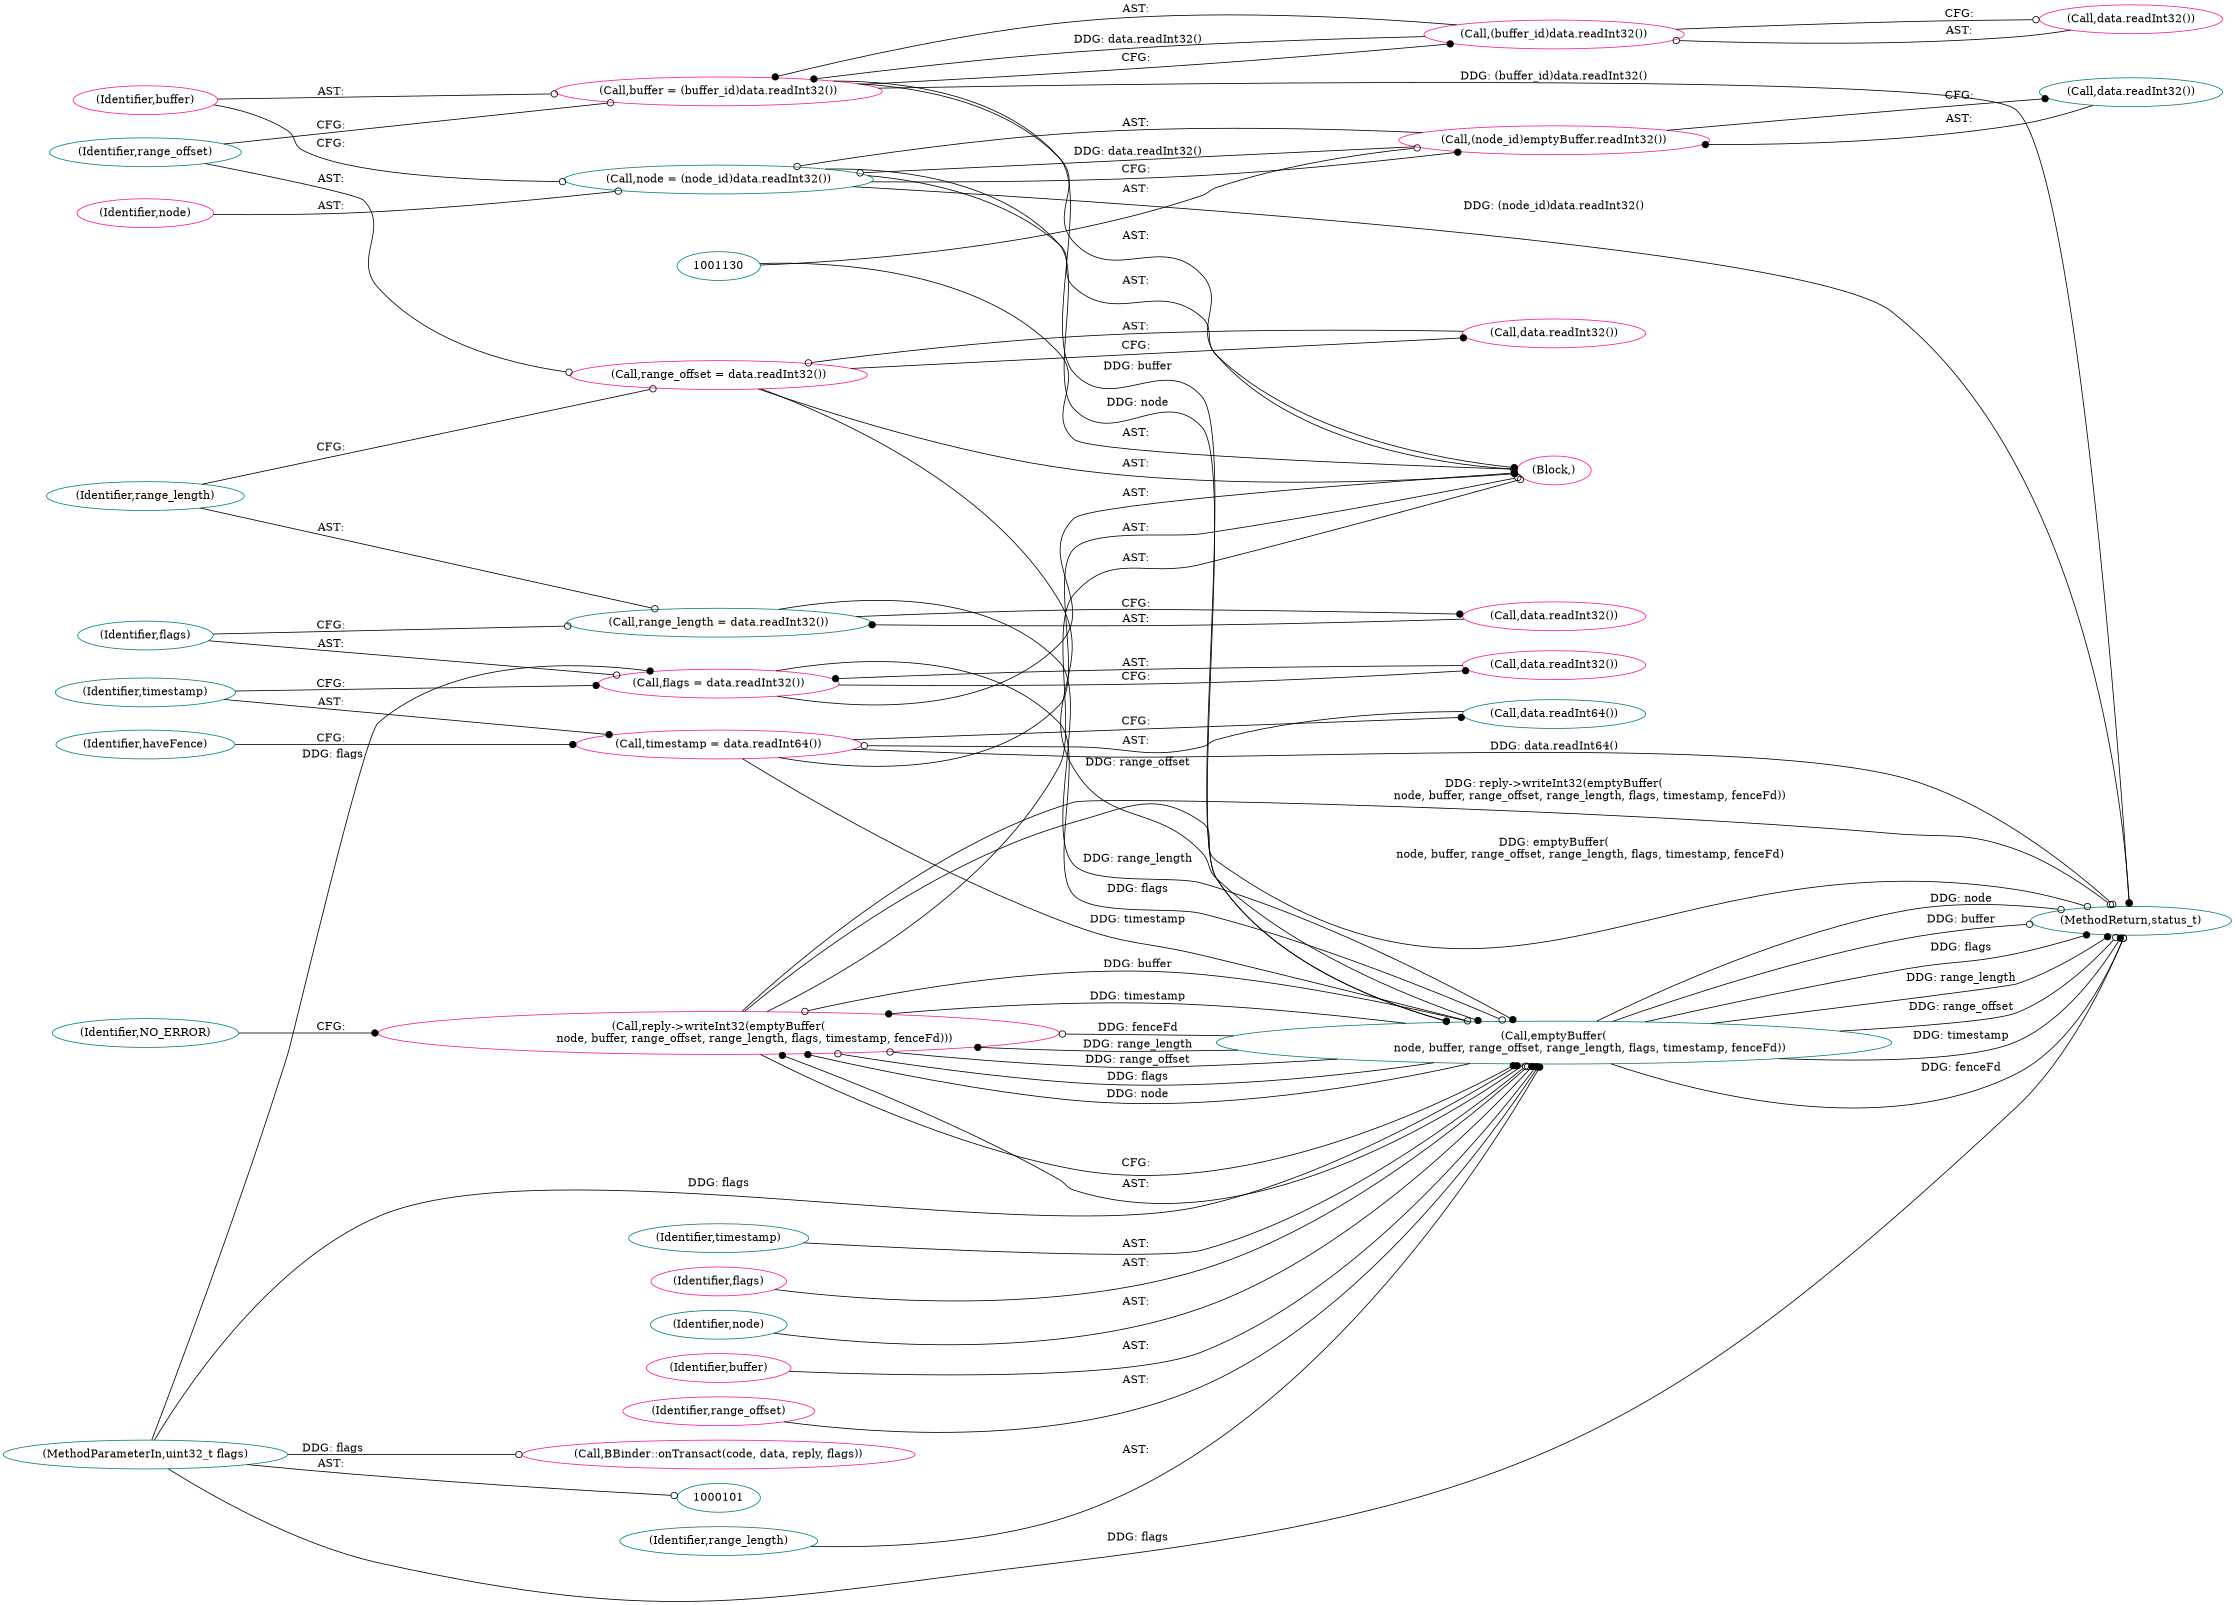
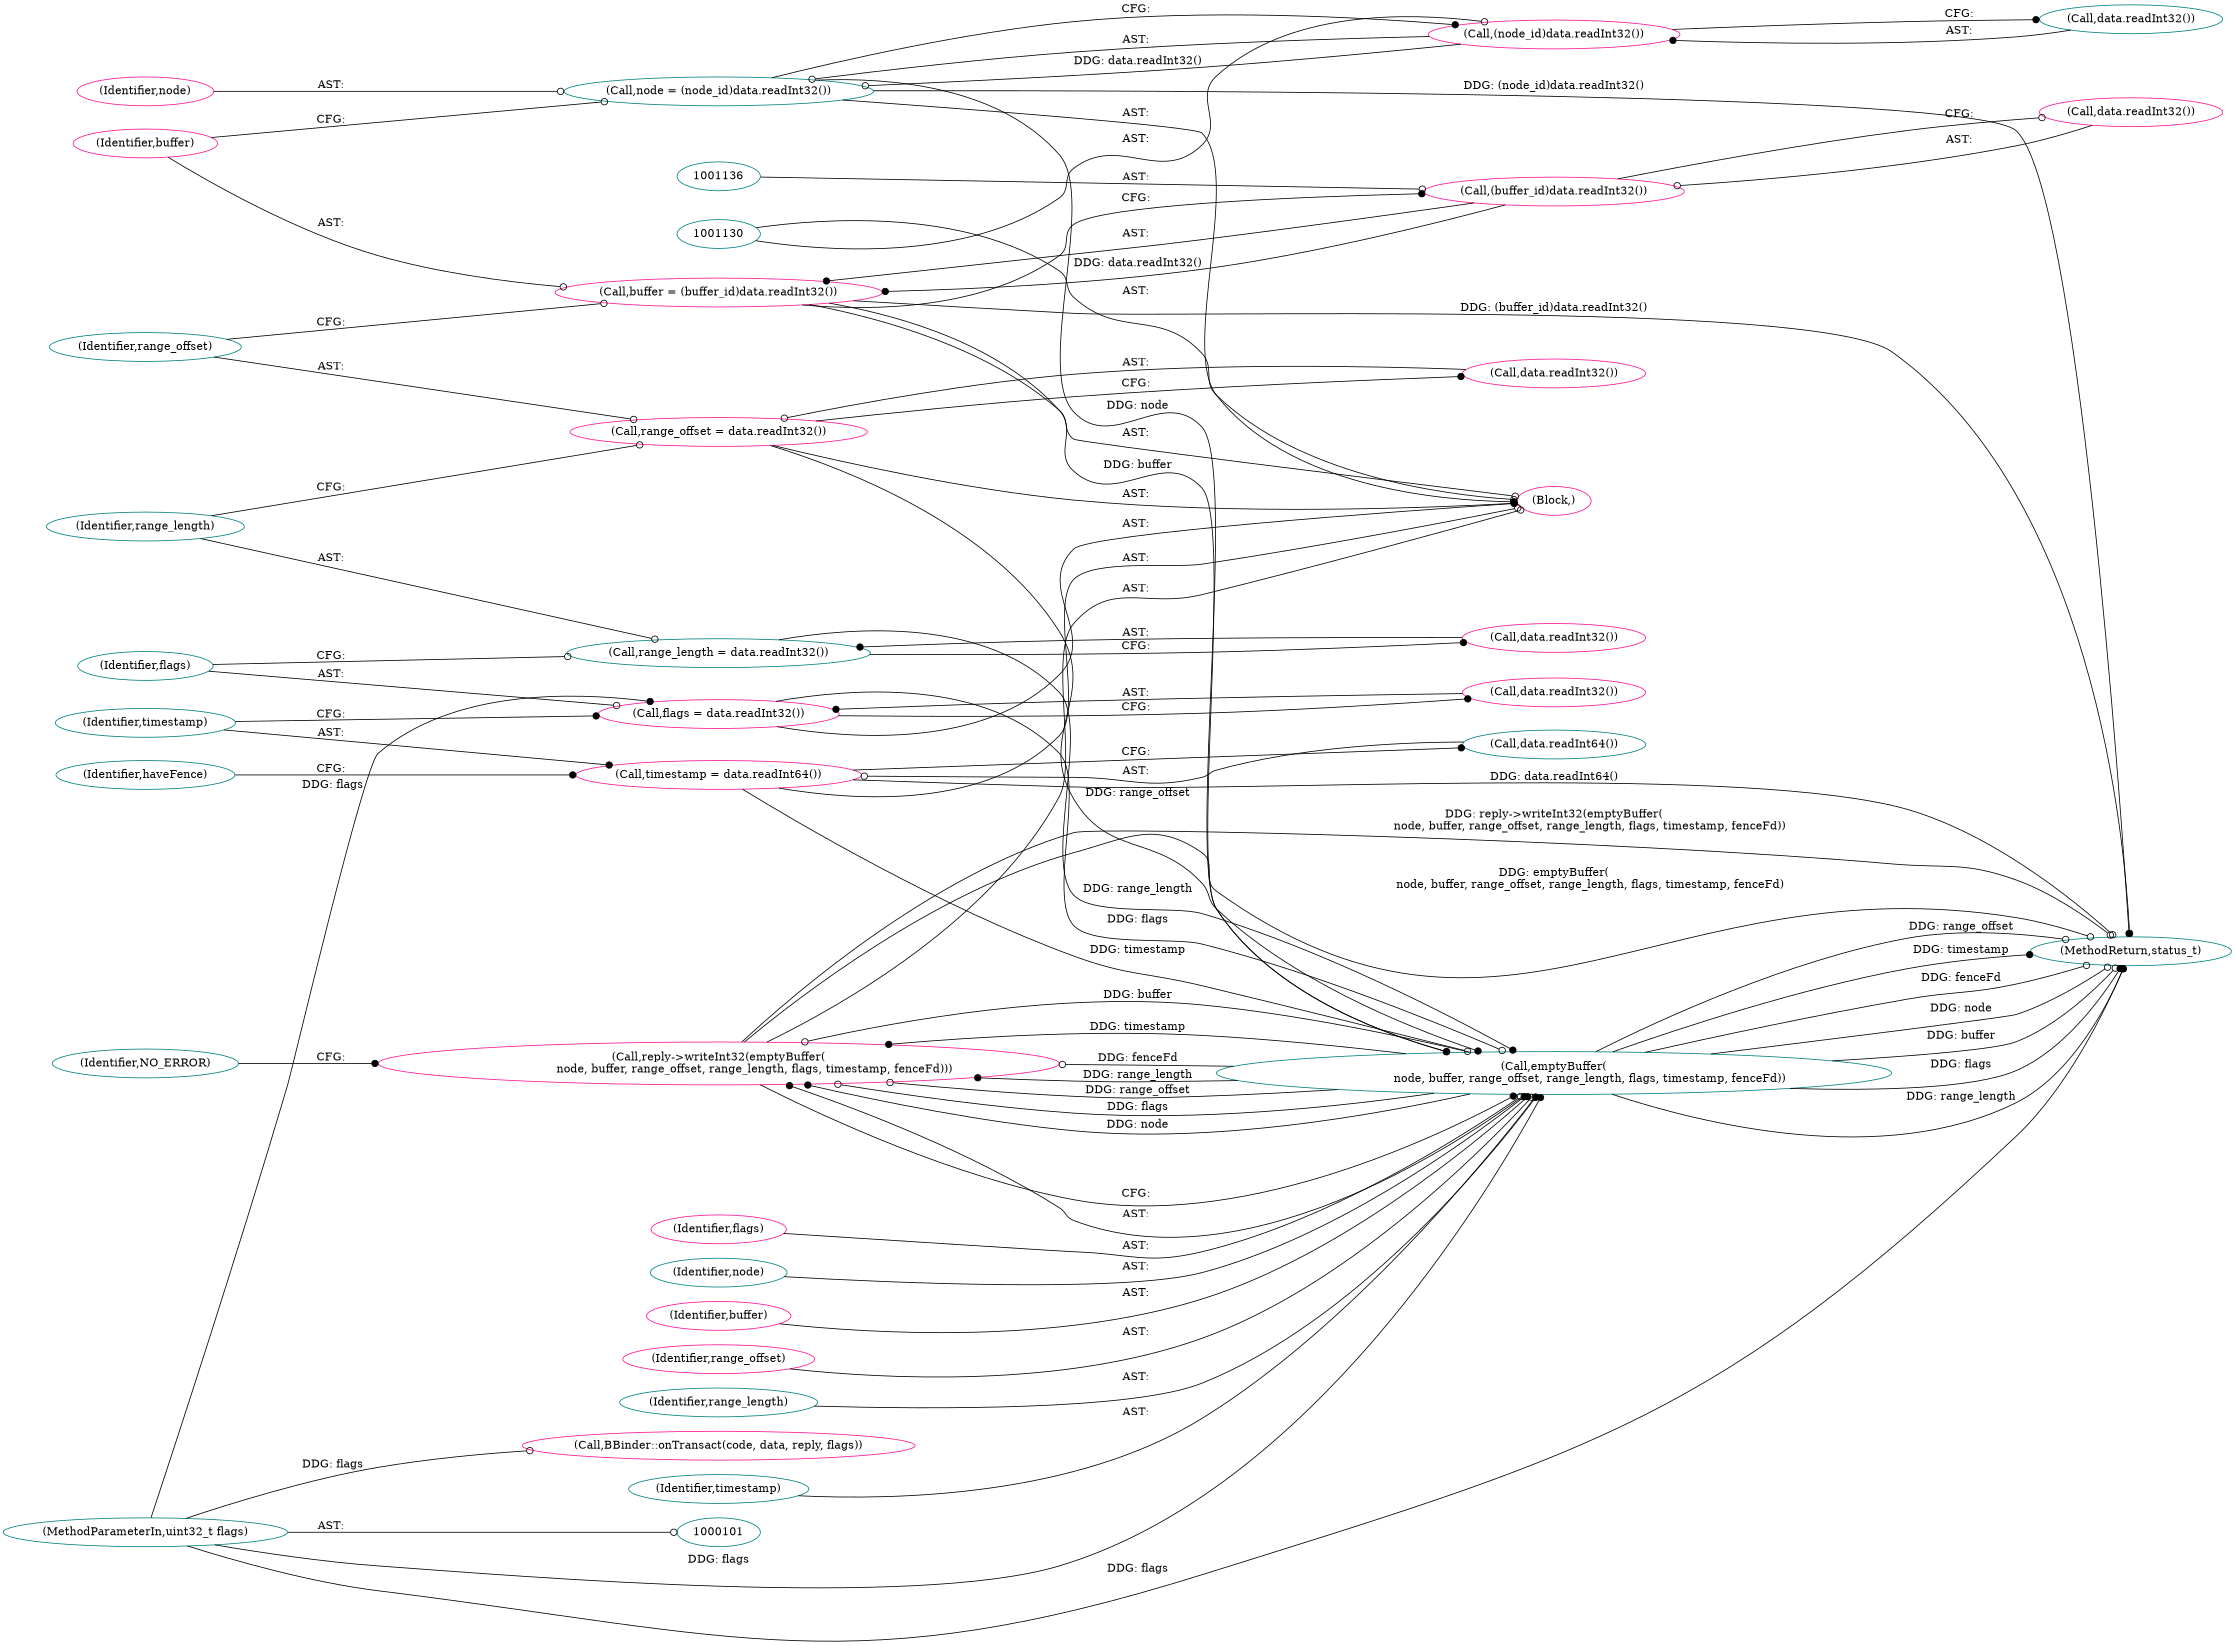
(1554, 140) -> (1554, 34)
none -> (719, 176)
